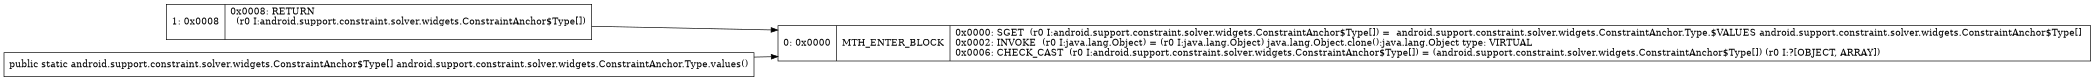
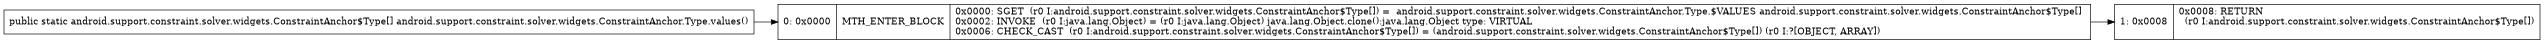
(681, 28) -> (2099, 22)
